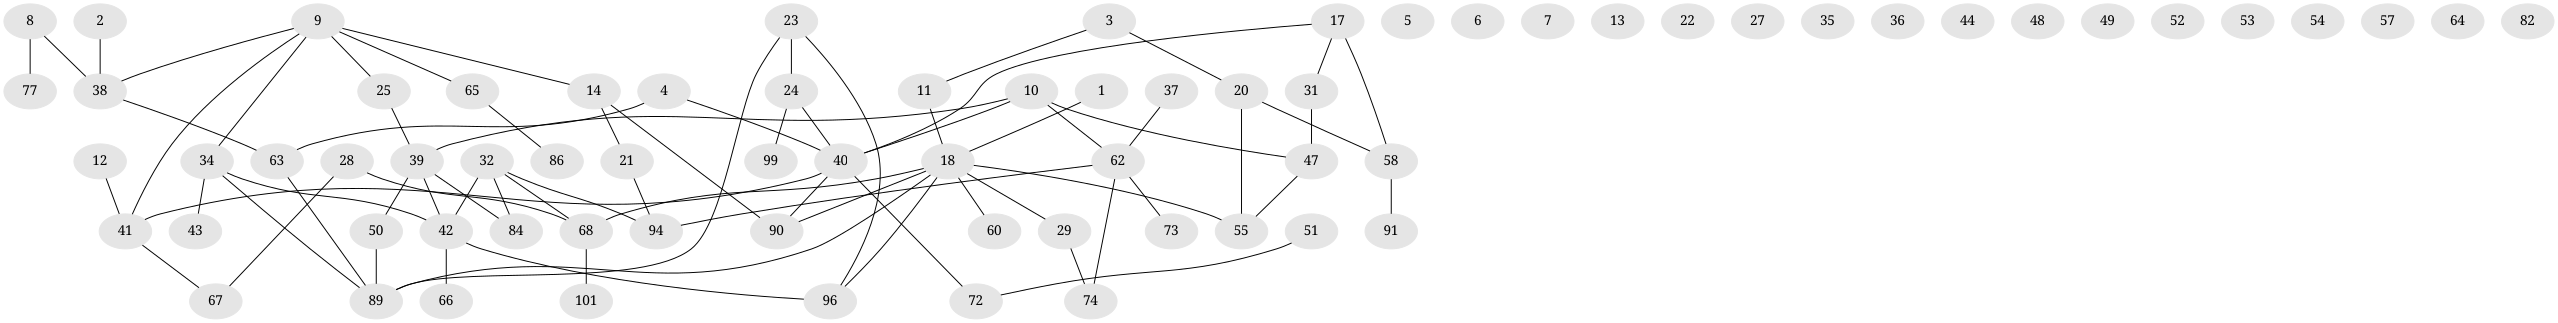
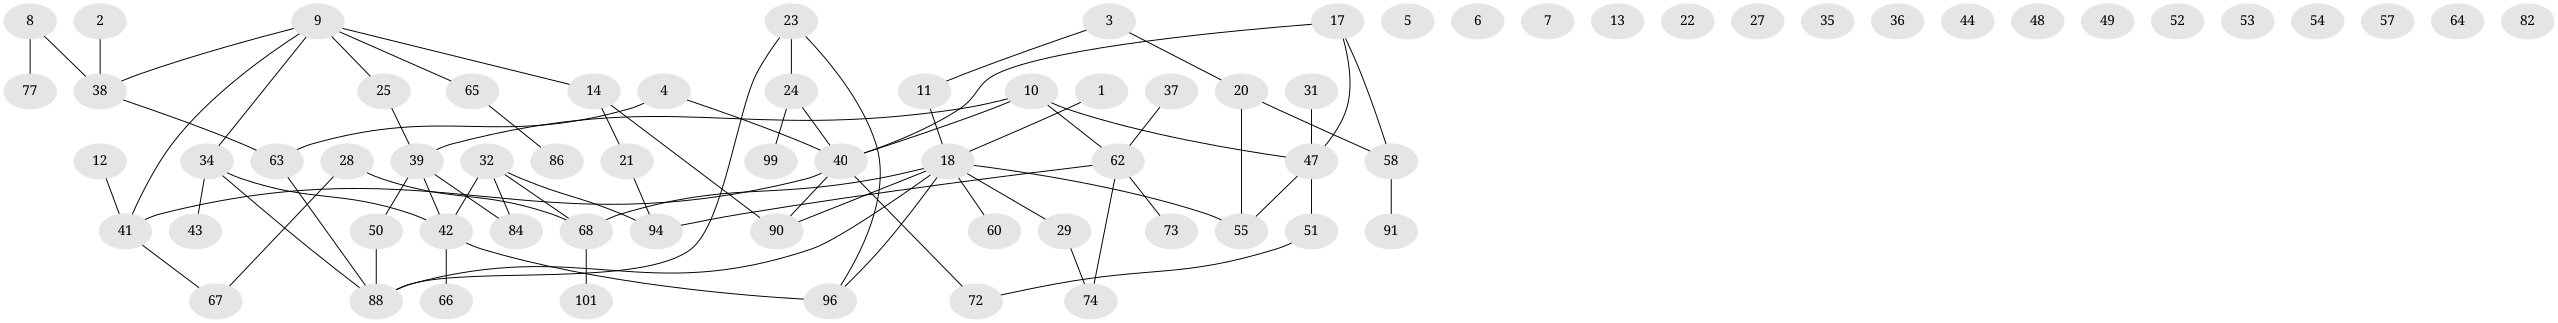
(1325, 56) -> (1349, 95)
none -> (1312, 196)
(376, 301) -> (376, 301)
